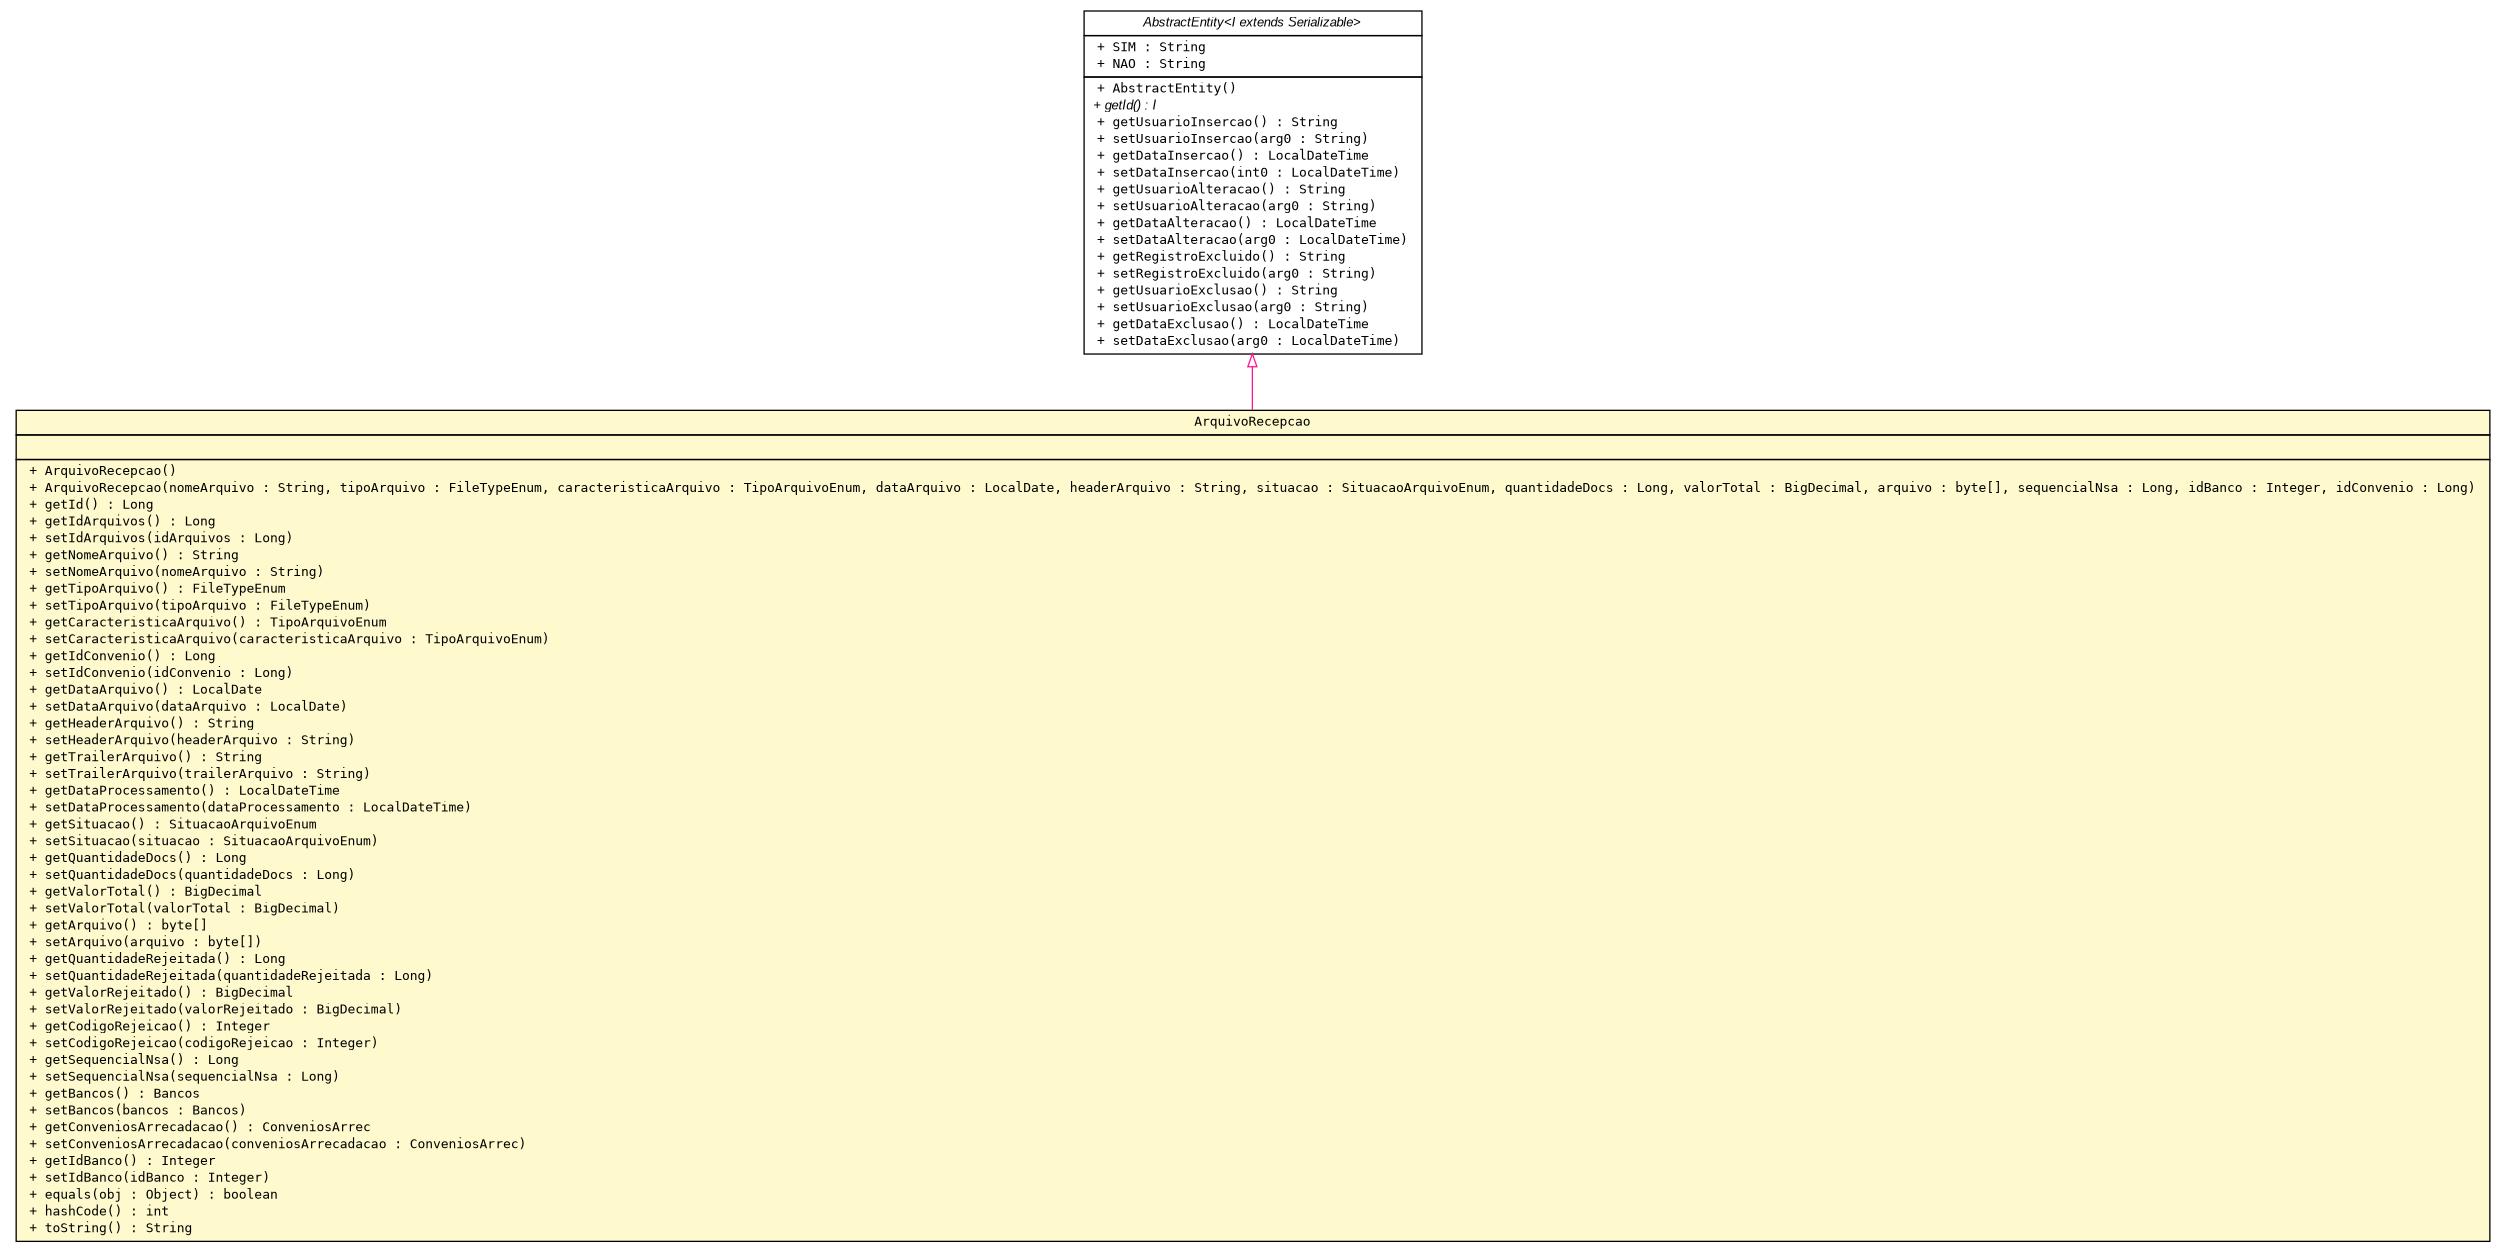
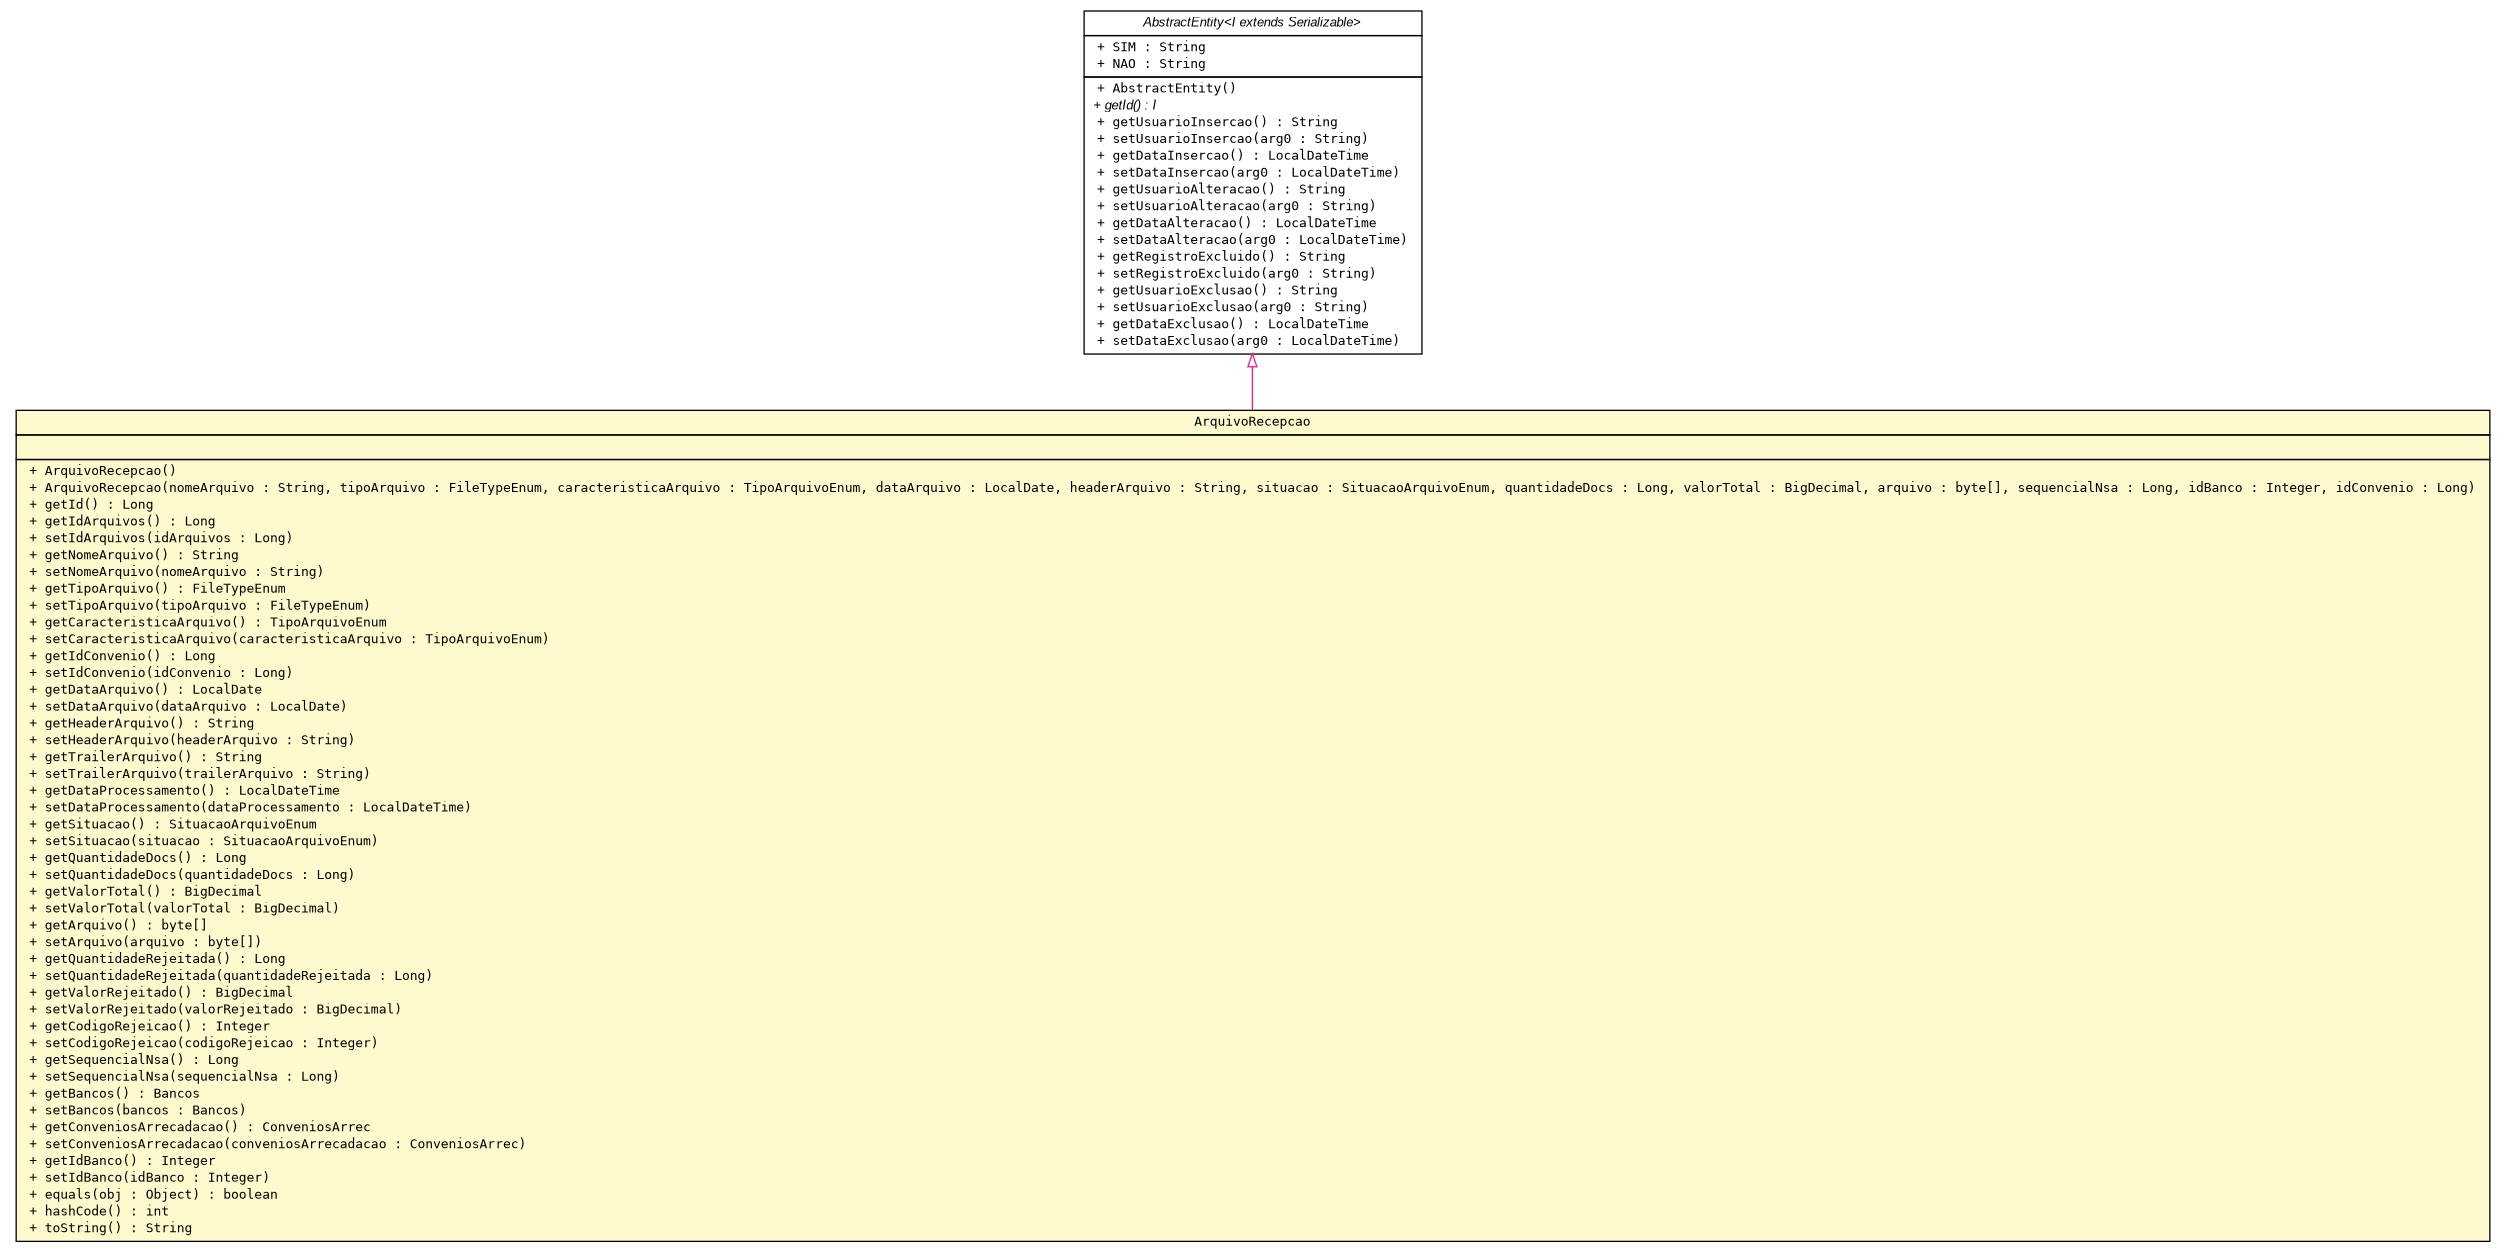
(1249, 173) -> (1249, 173)
